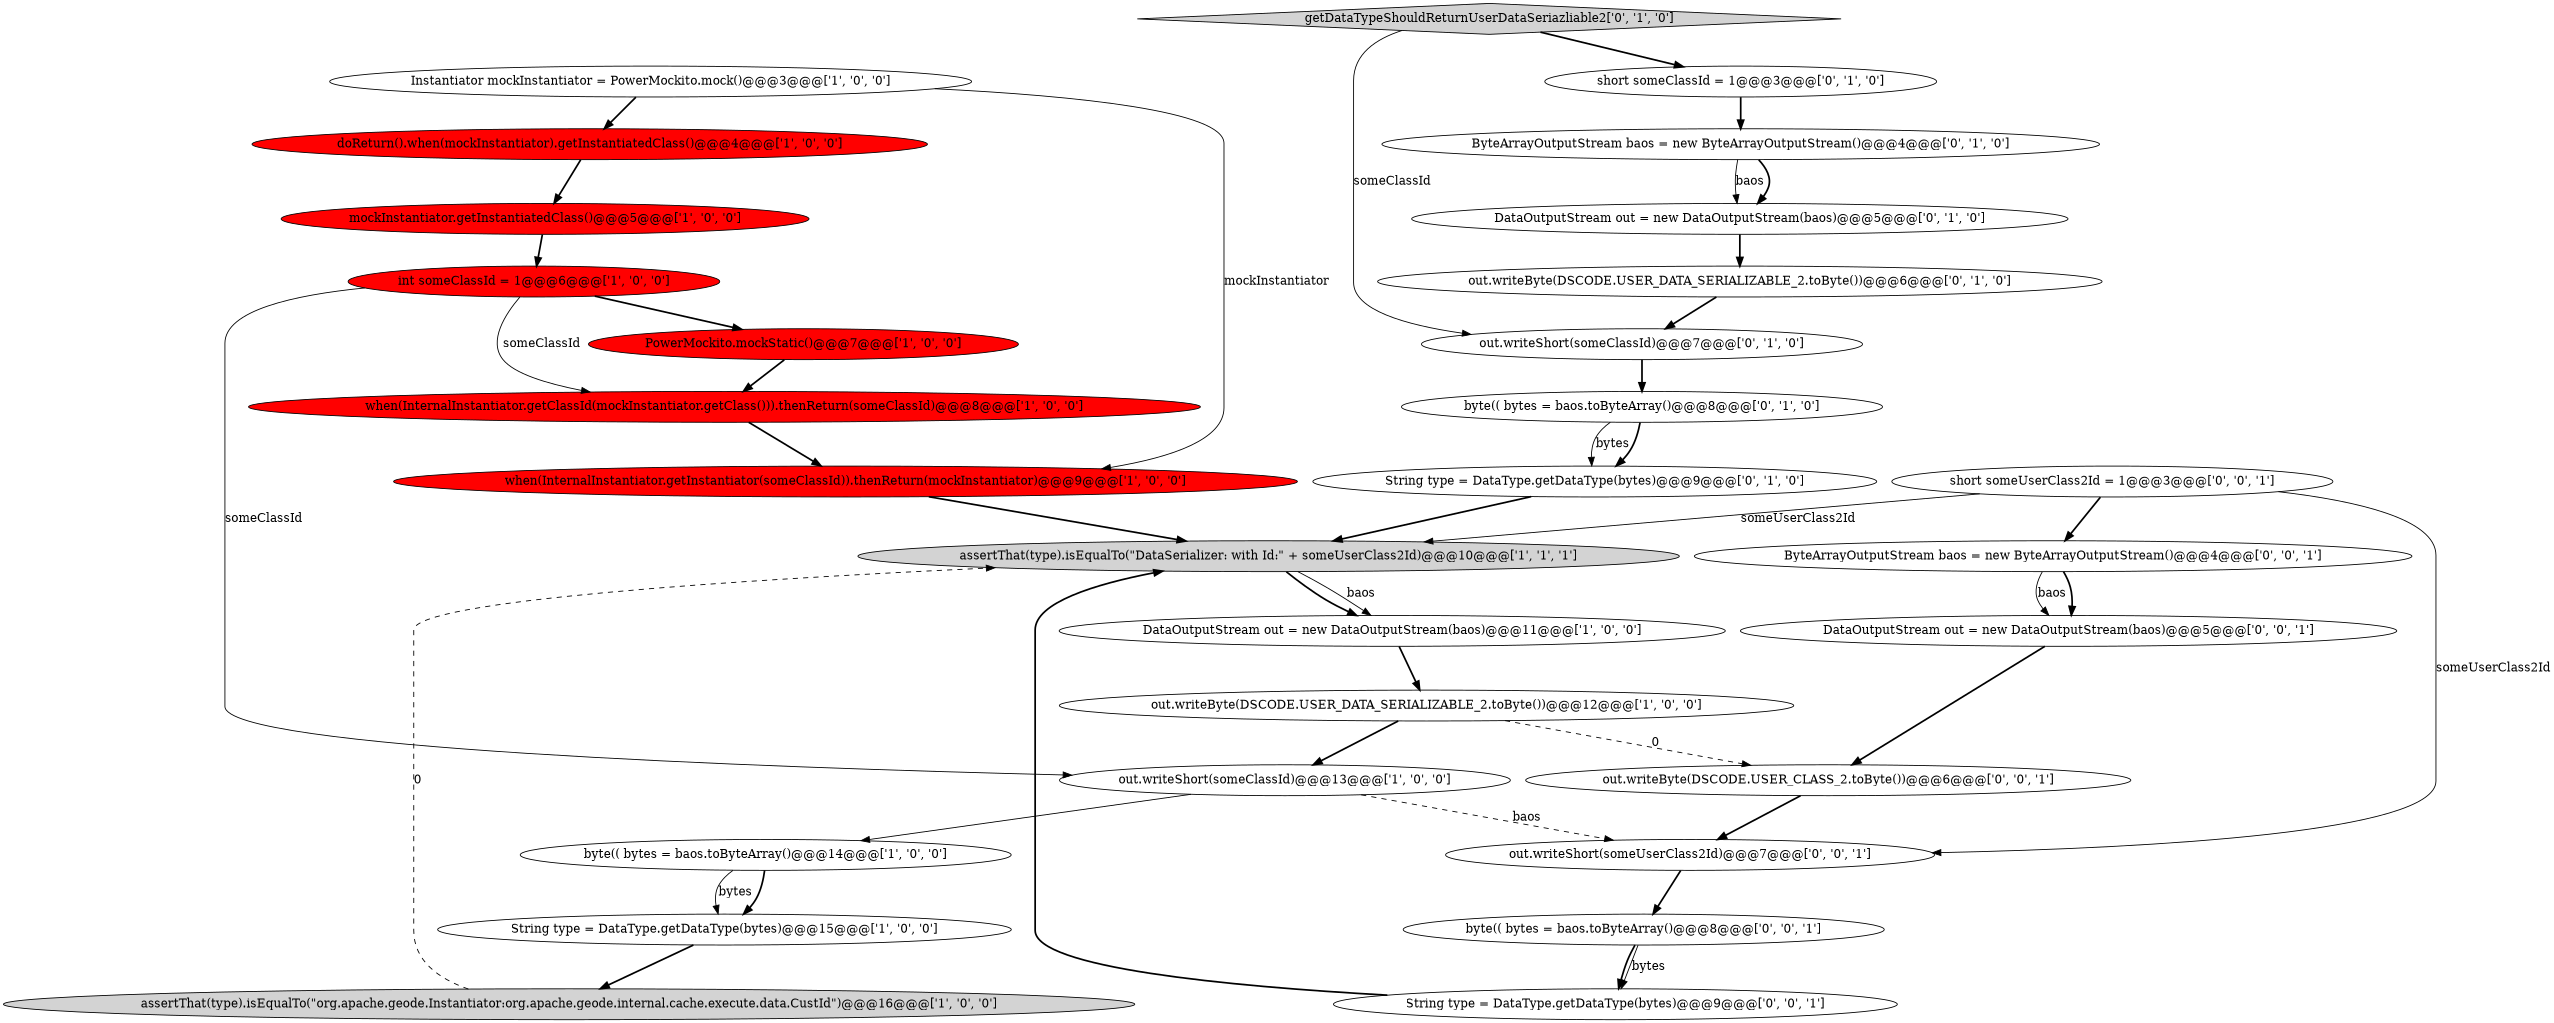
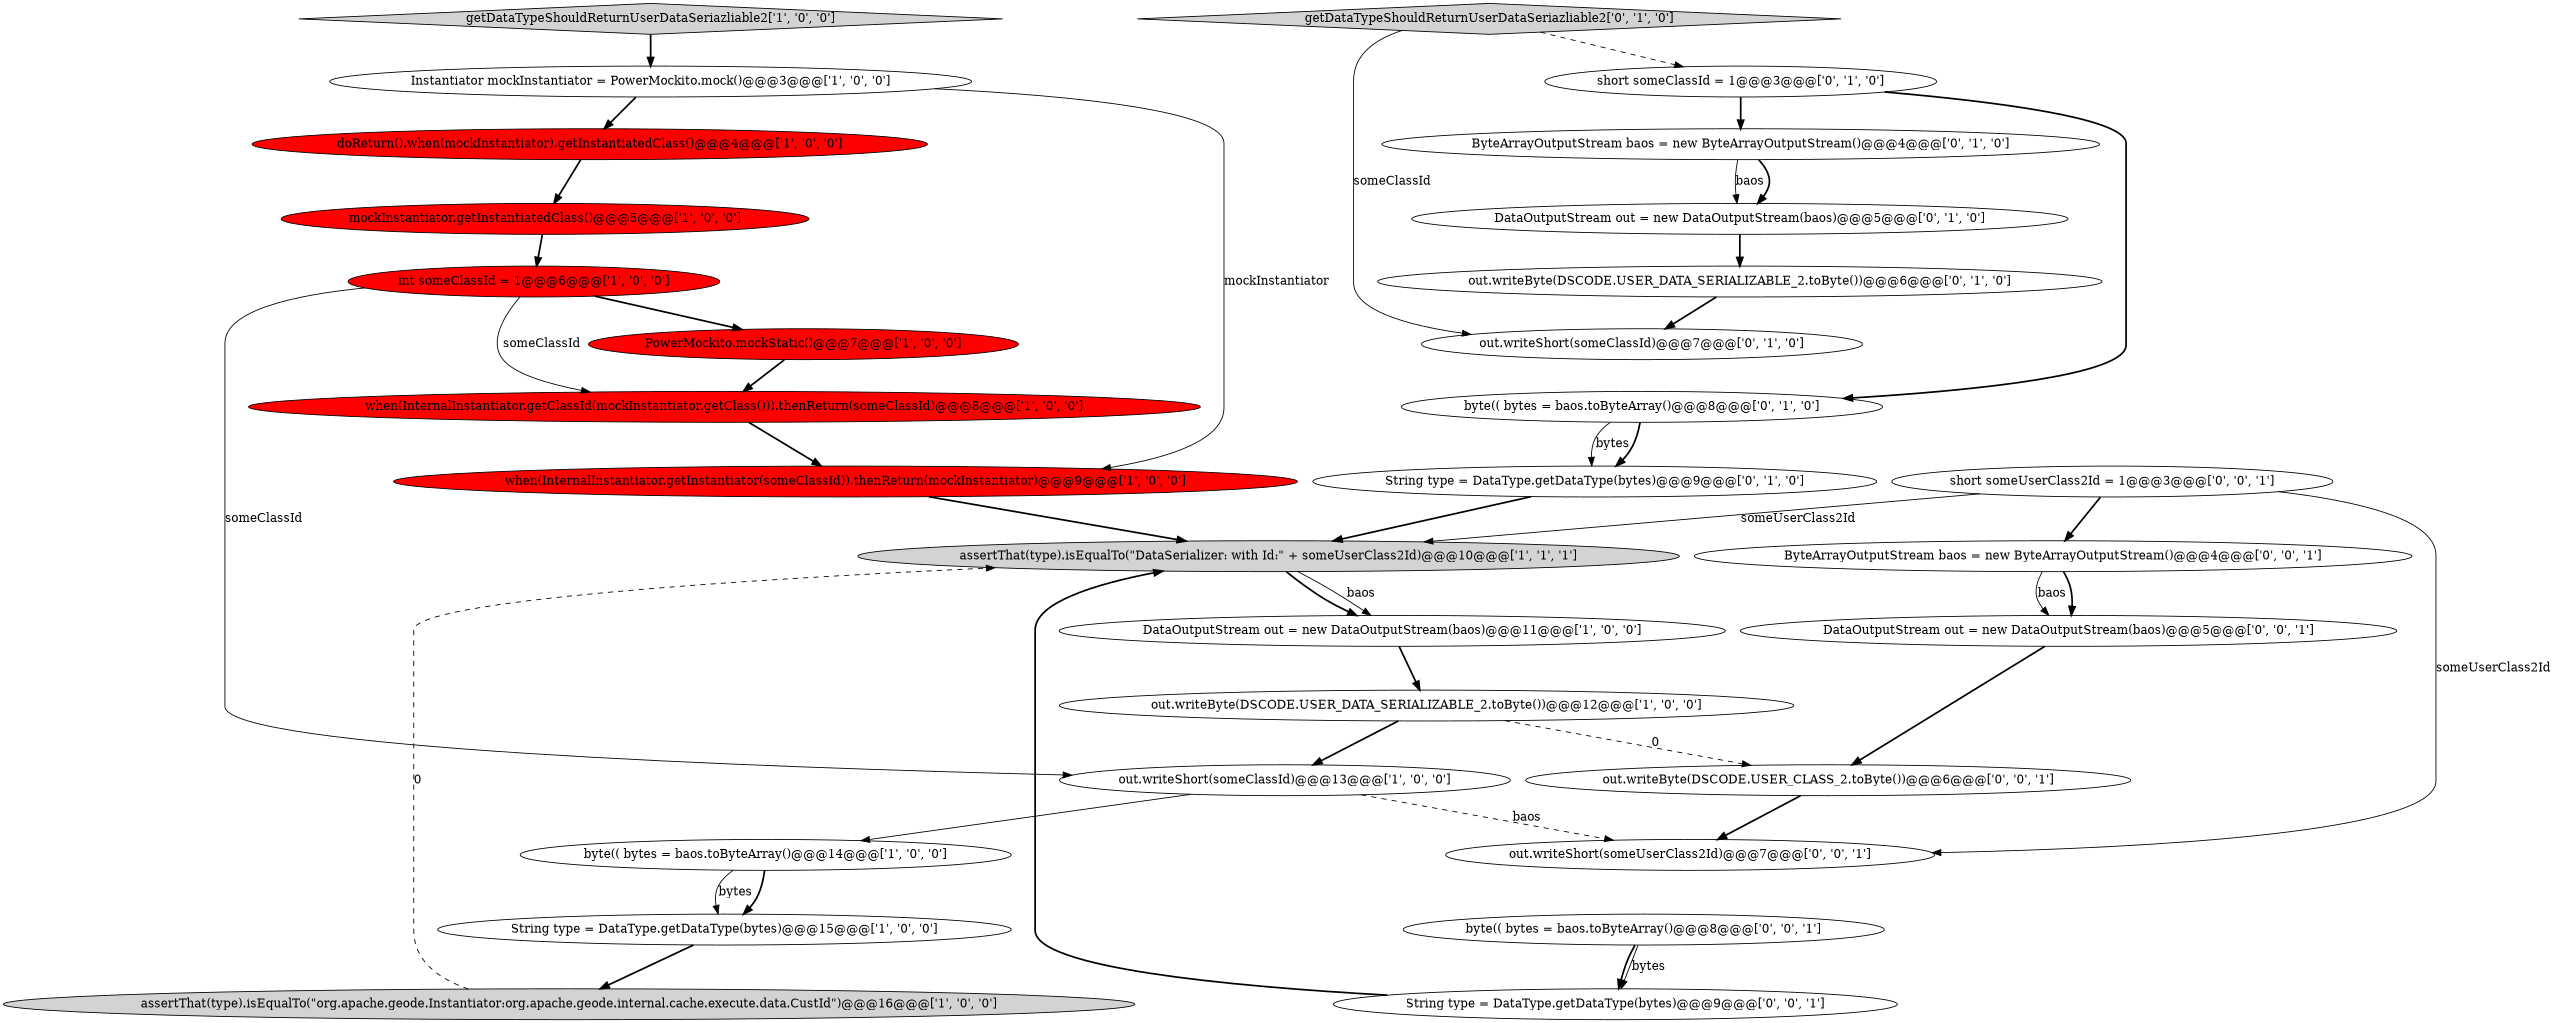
none -> (651, 19)
(1608, 48) -> (1608, 48)
(1642, 371) -> (2126, 261)
(1669, 889) -> none
